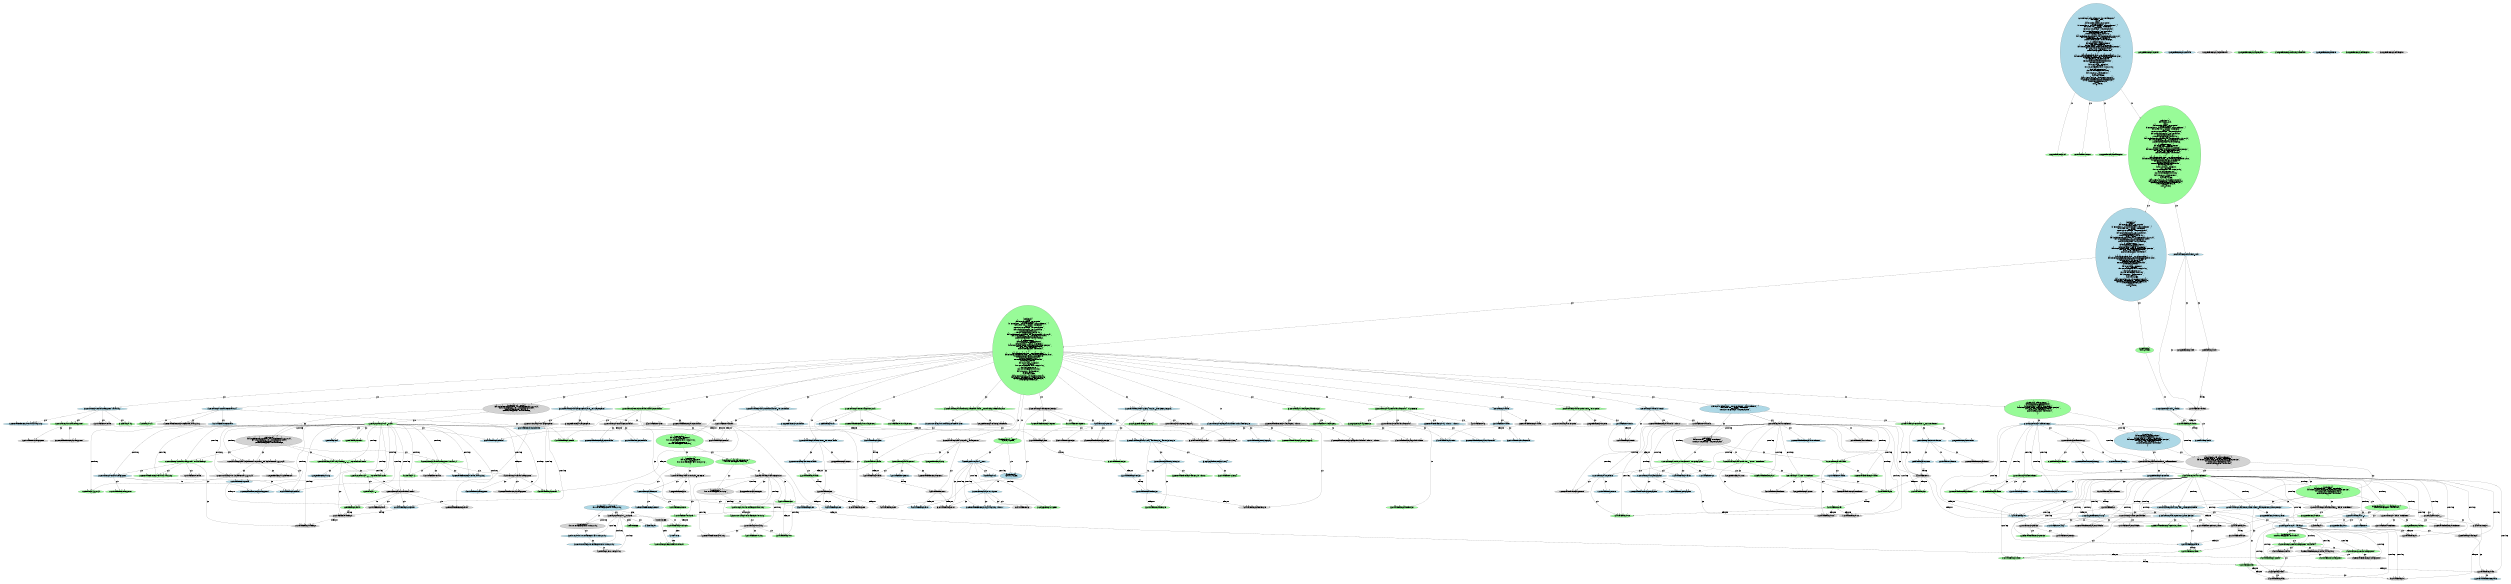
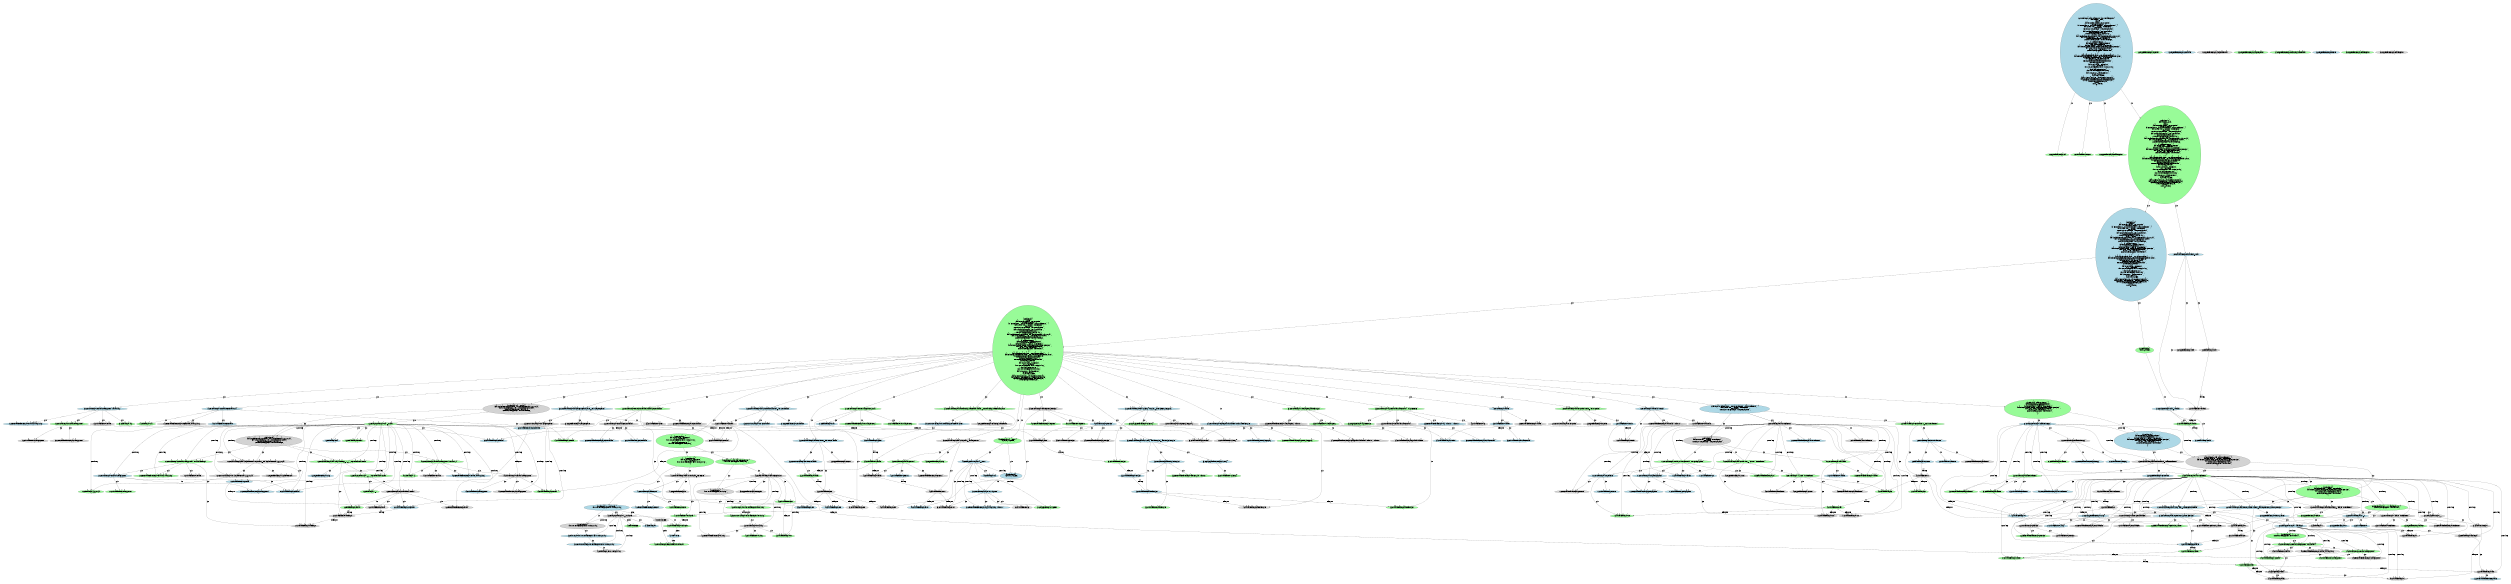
none -> (757, 424)
(1897, 426) -> (1853, 455)
(1963, 441) -> none
(1147, 500) -> (1274, 500)
(824, 501) -> (830, 499)
